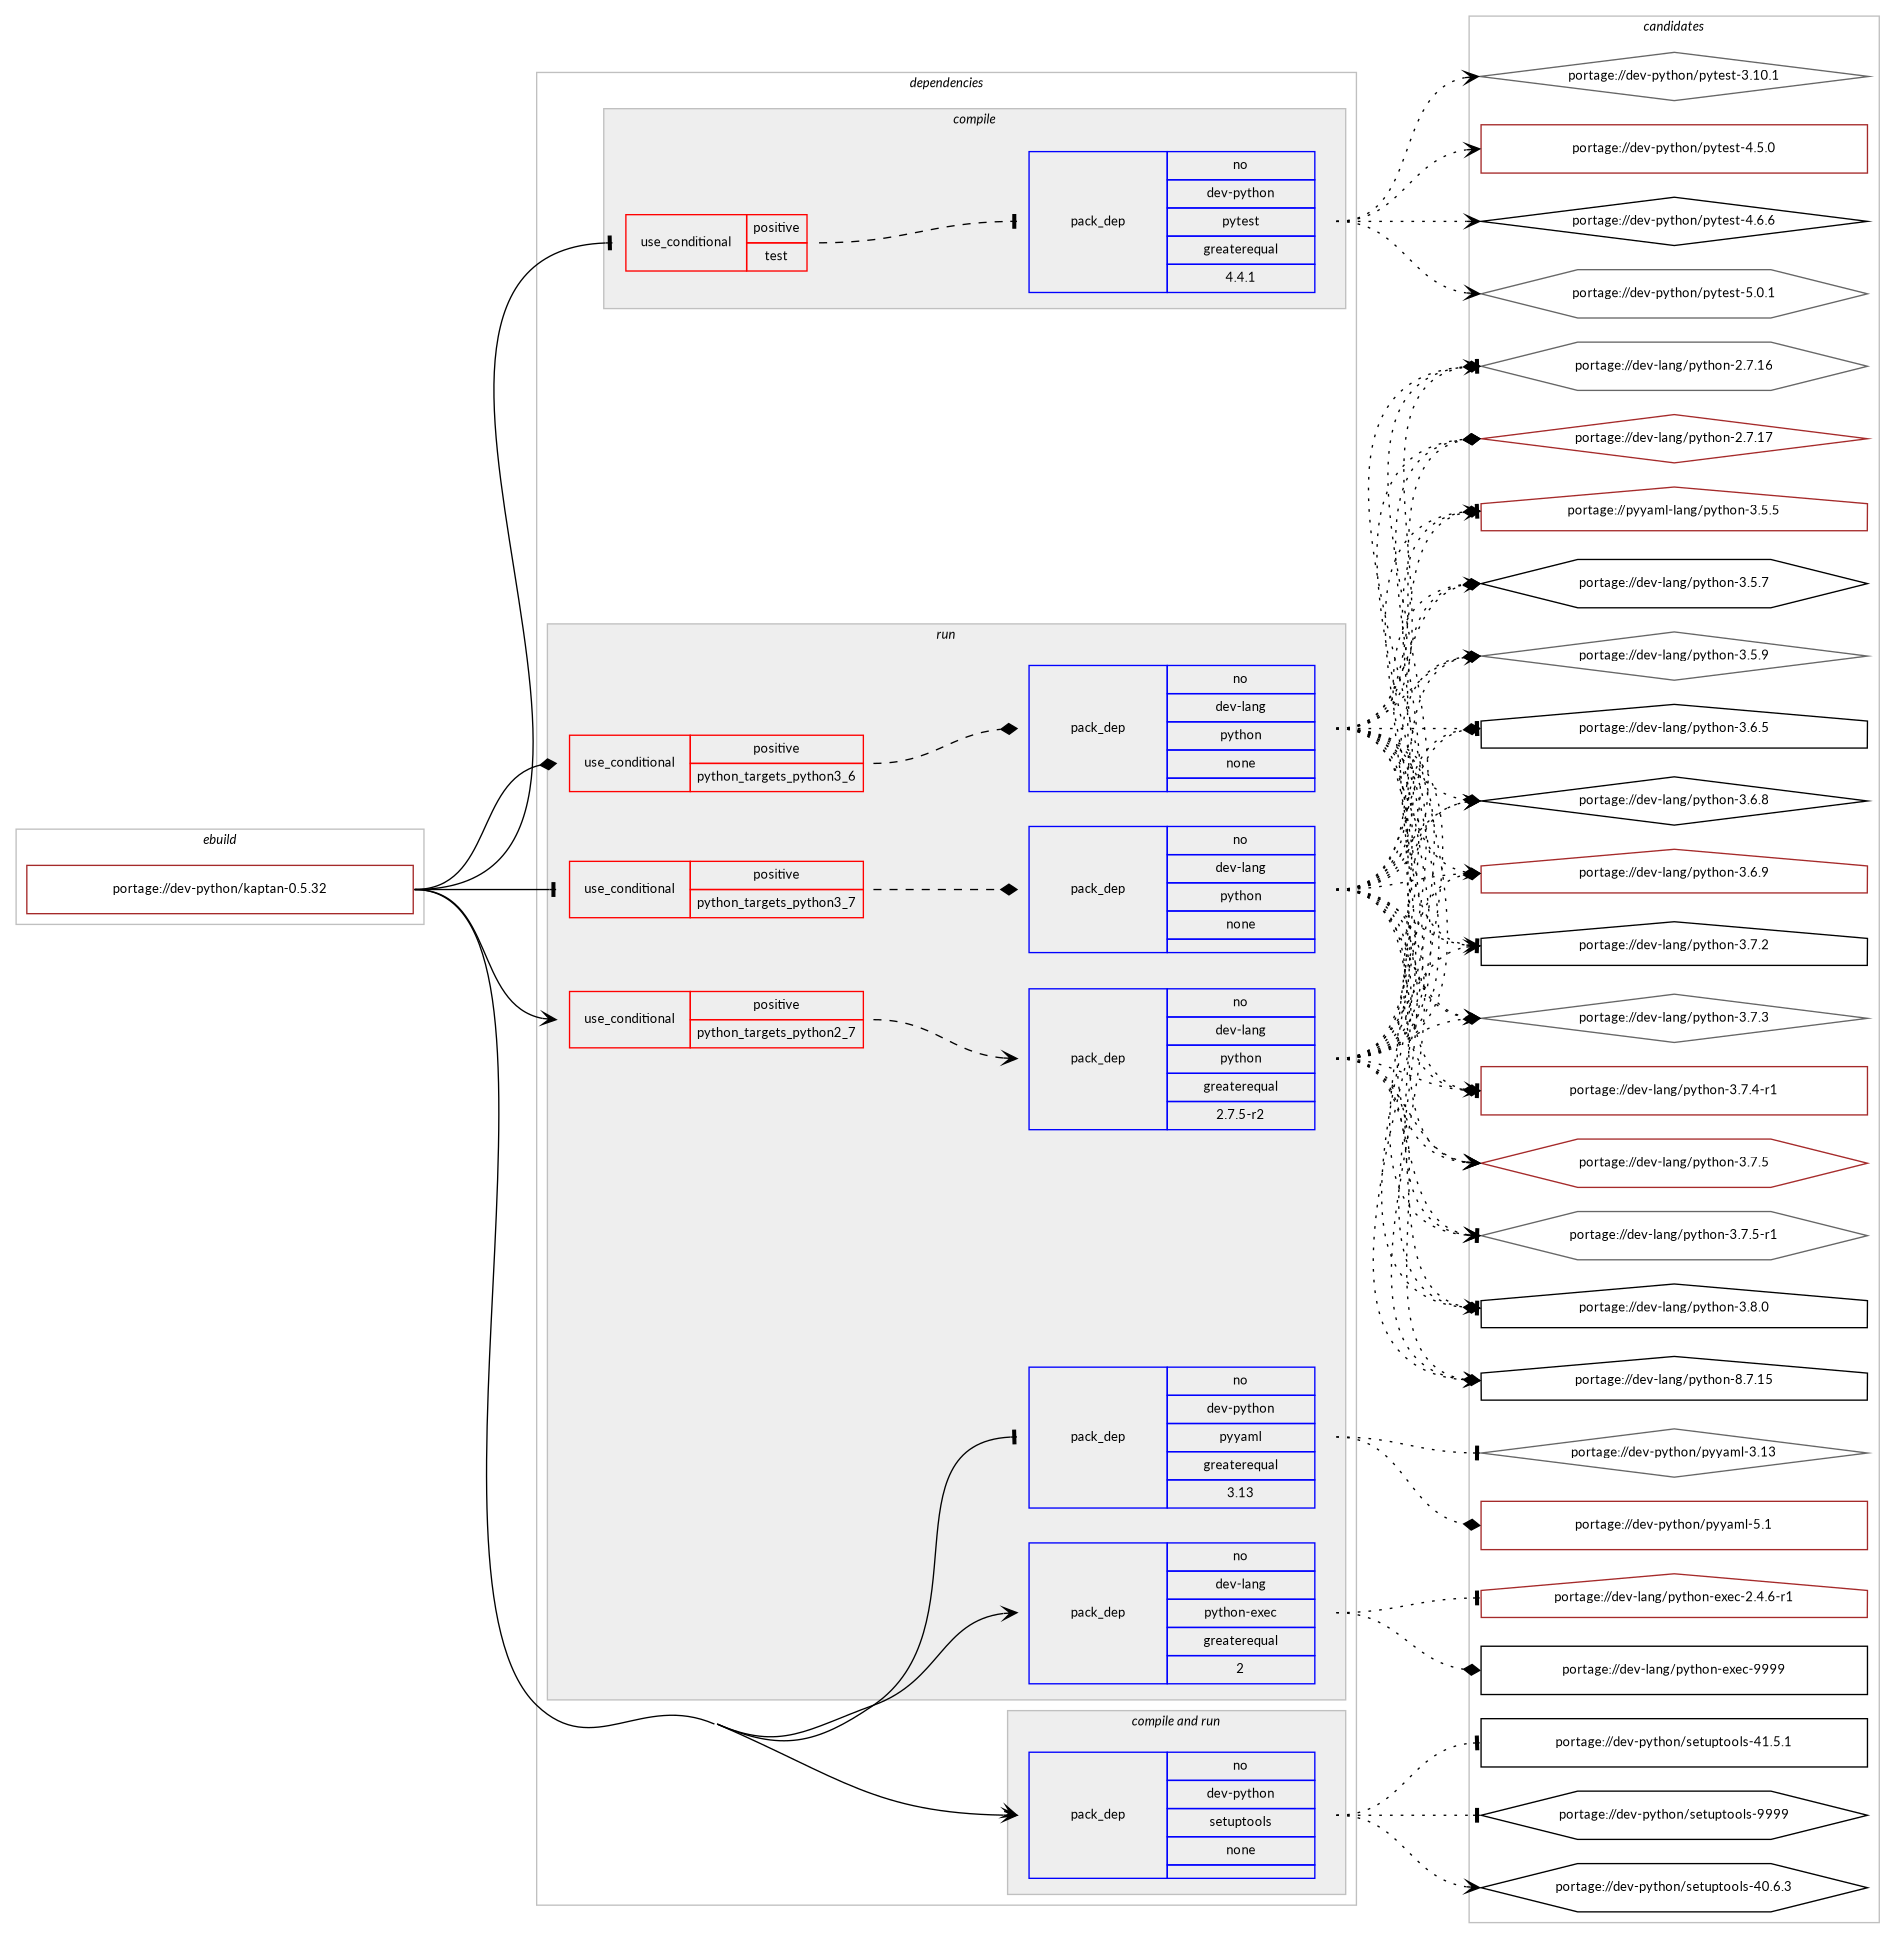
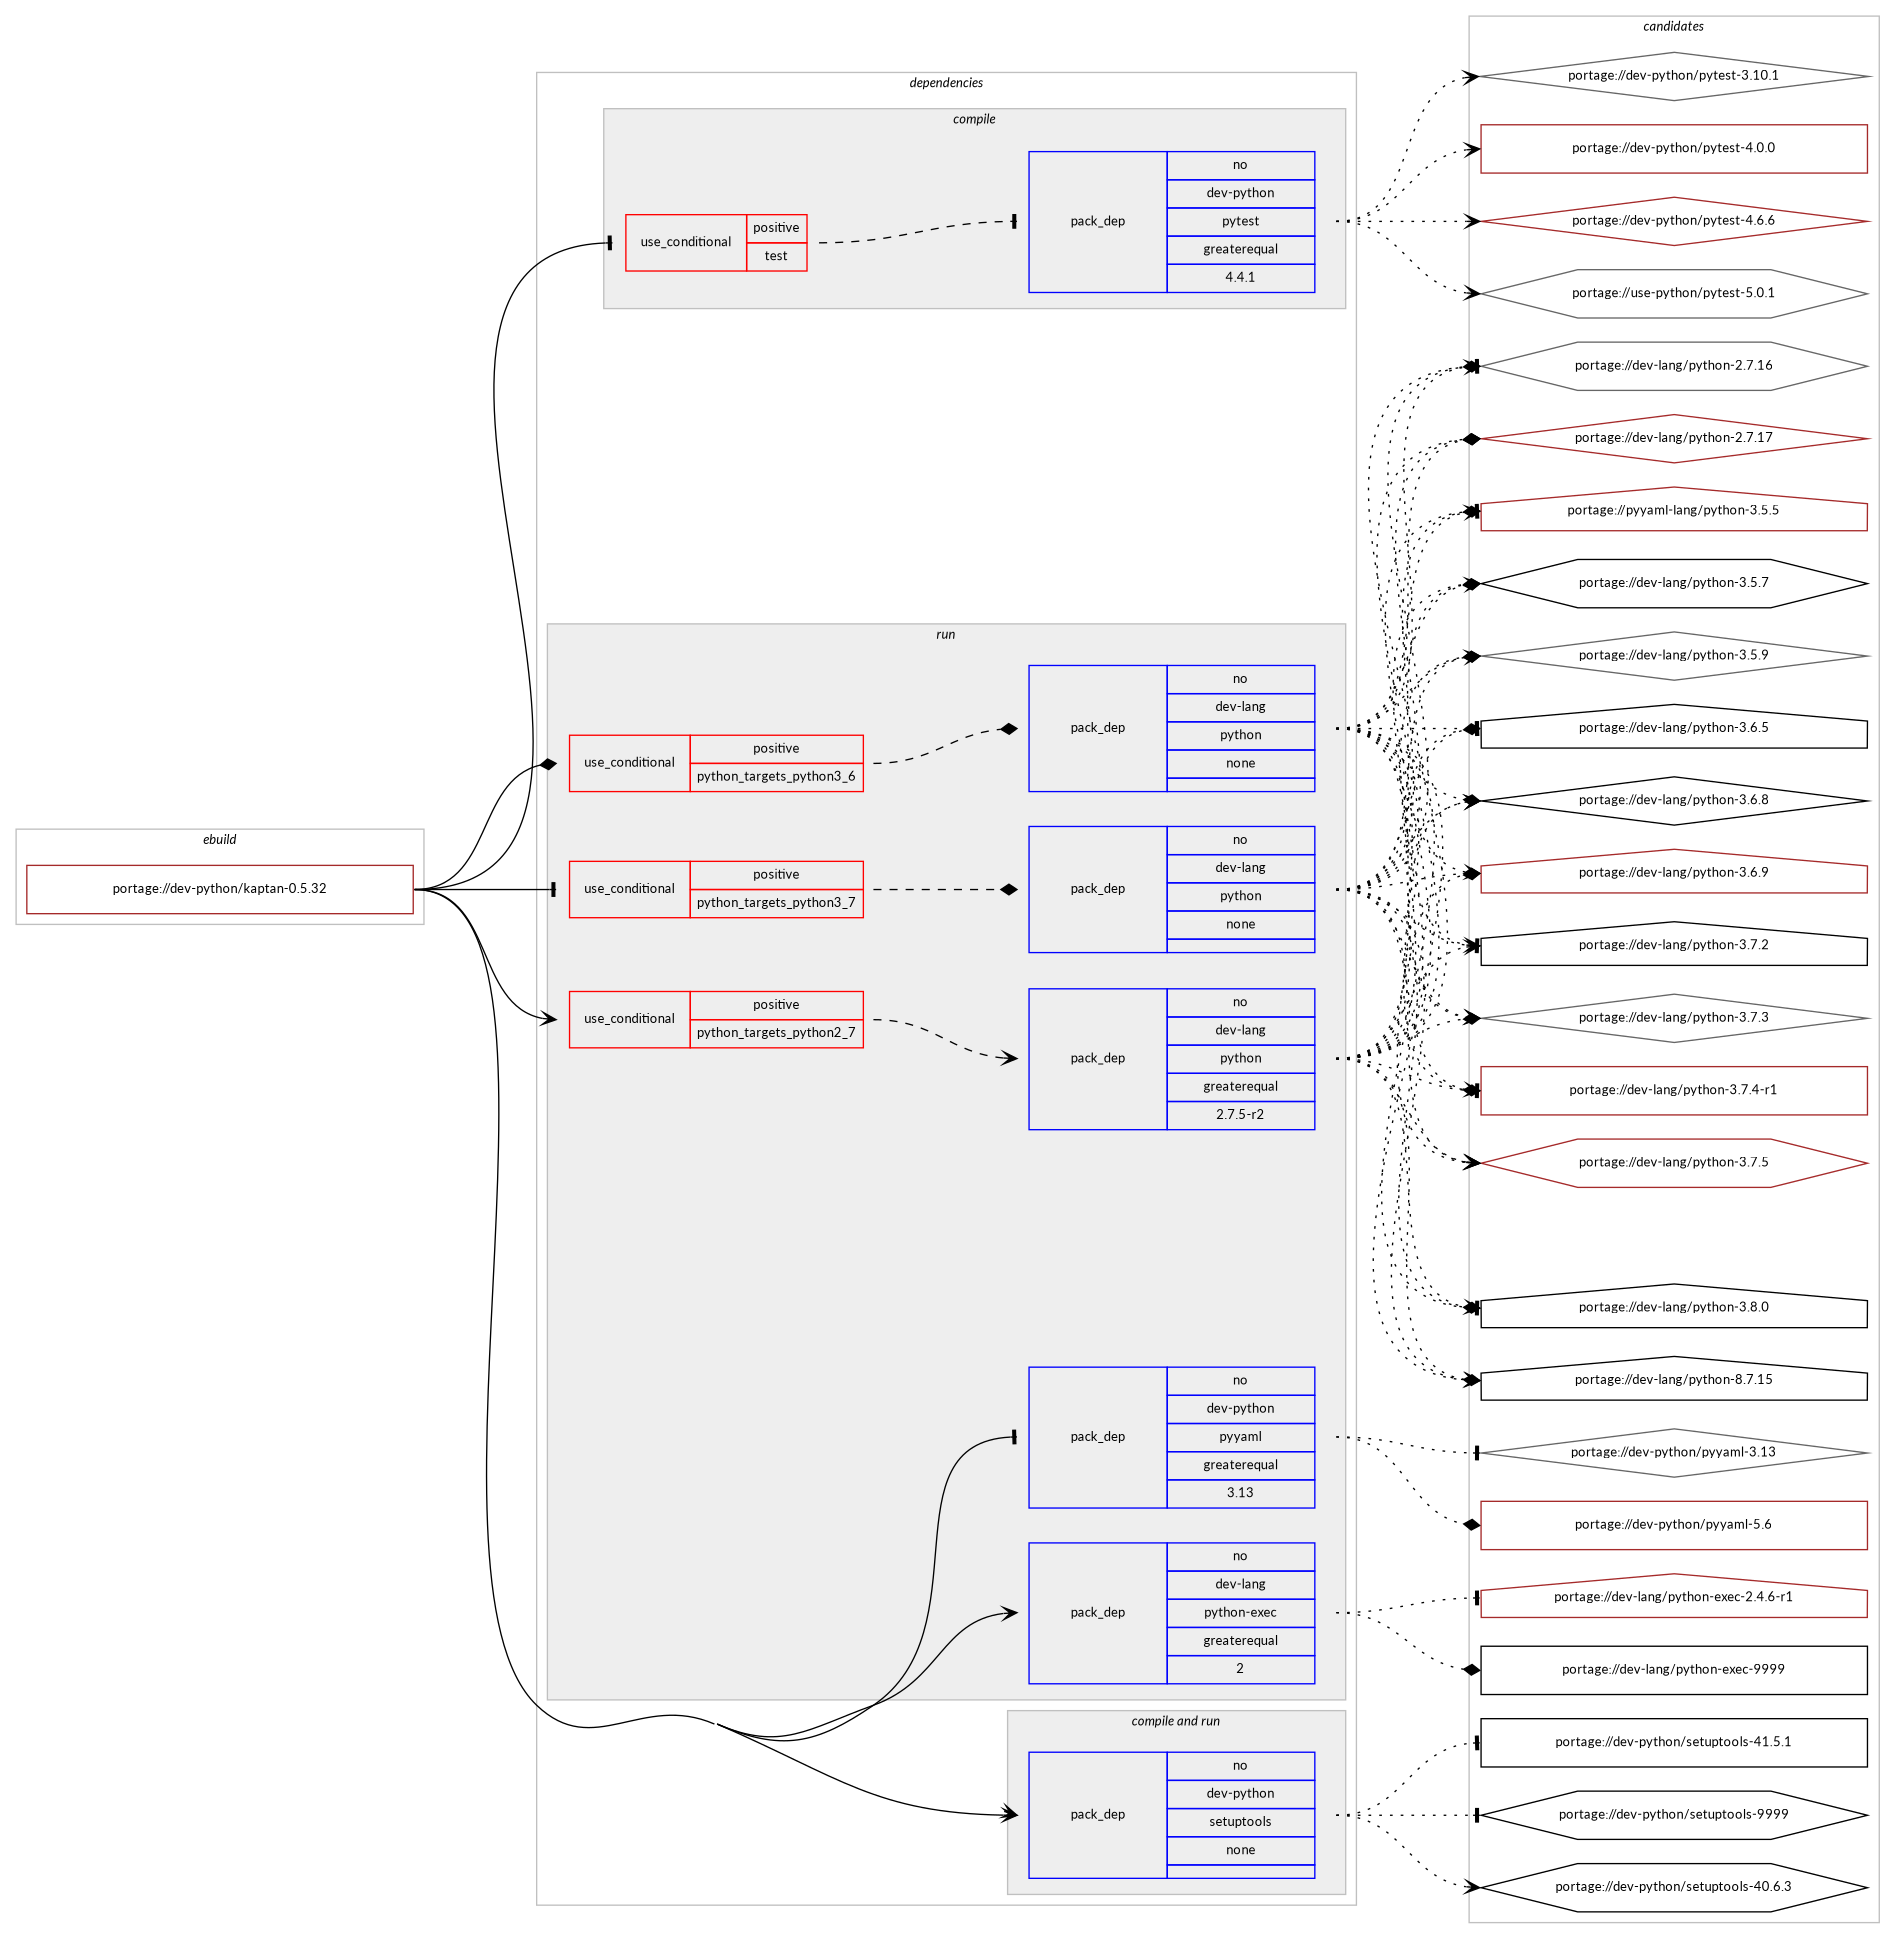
(1674, 149) -> (1674, 149)
(1674, 221) -> (1674, 221)
(1674, 294) -> (1674, 294)
(1674, 1236) -> none
(1674, 1525) -> (1674, 1525)
